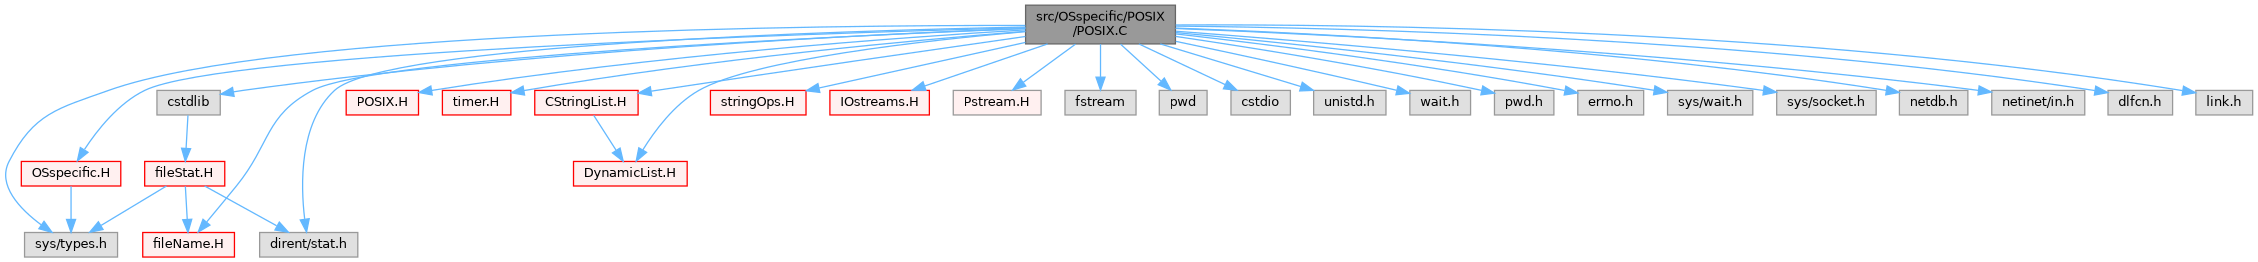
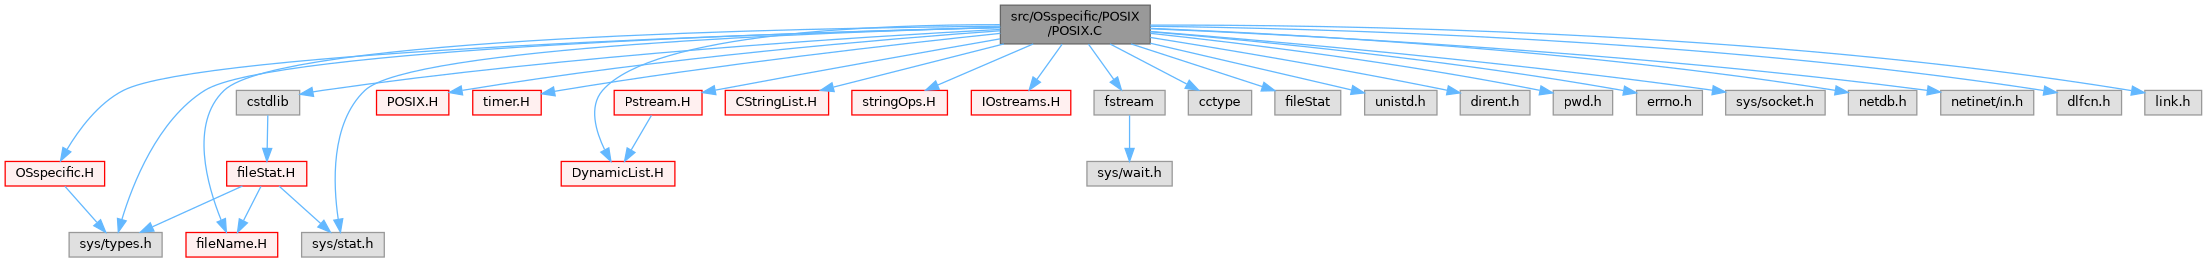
(1475, 65) -> (1130, 132)
(997, 103) -> (658, 103)
(1183, 103) -> (1220, 103)
(1261, 103) -> (1308, 103)
(1440, 103) -> (1495, 103)
(605, 133) -> (641, 133)
(309, 245) -> (343, 245)
